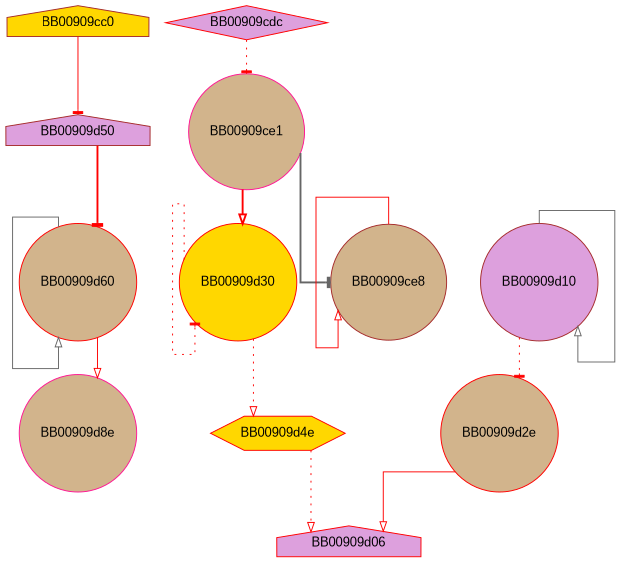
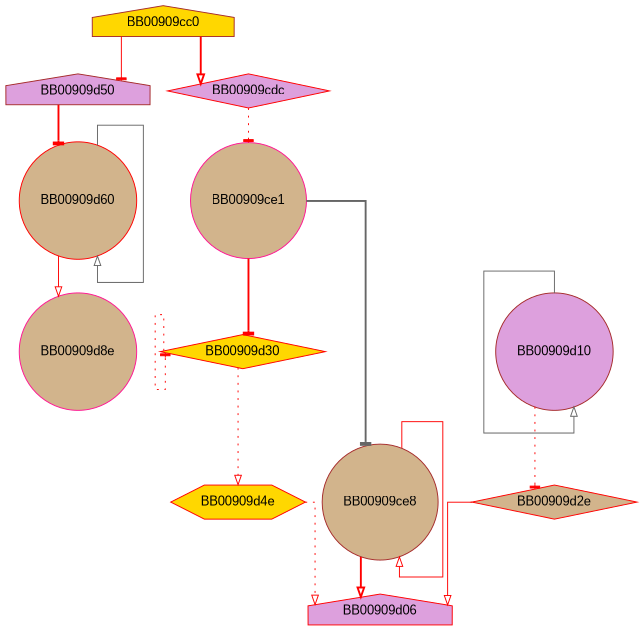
none -> (201, 55)
(243, 202) -> (248, 295)
(238, 282) -> (243, 352)
(499, 433) -> (554, 502)
none -> (361, 572)
